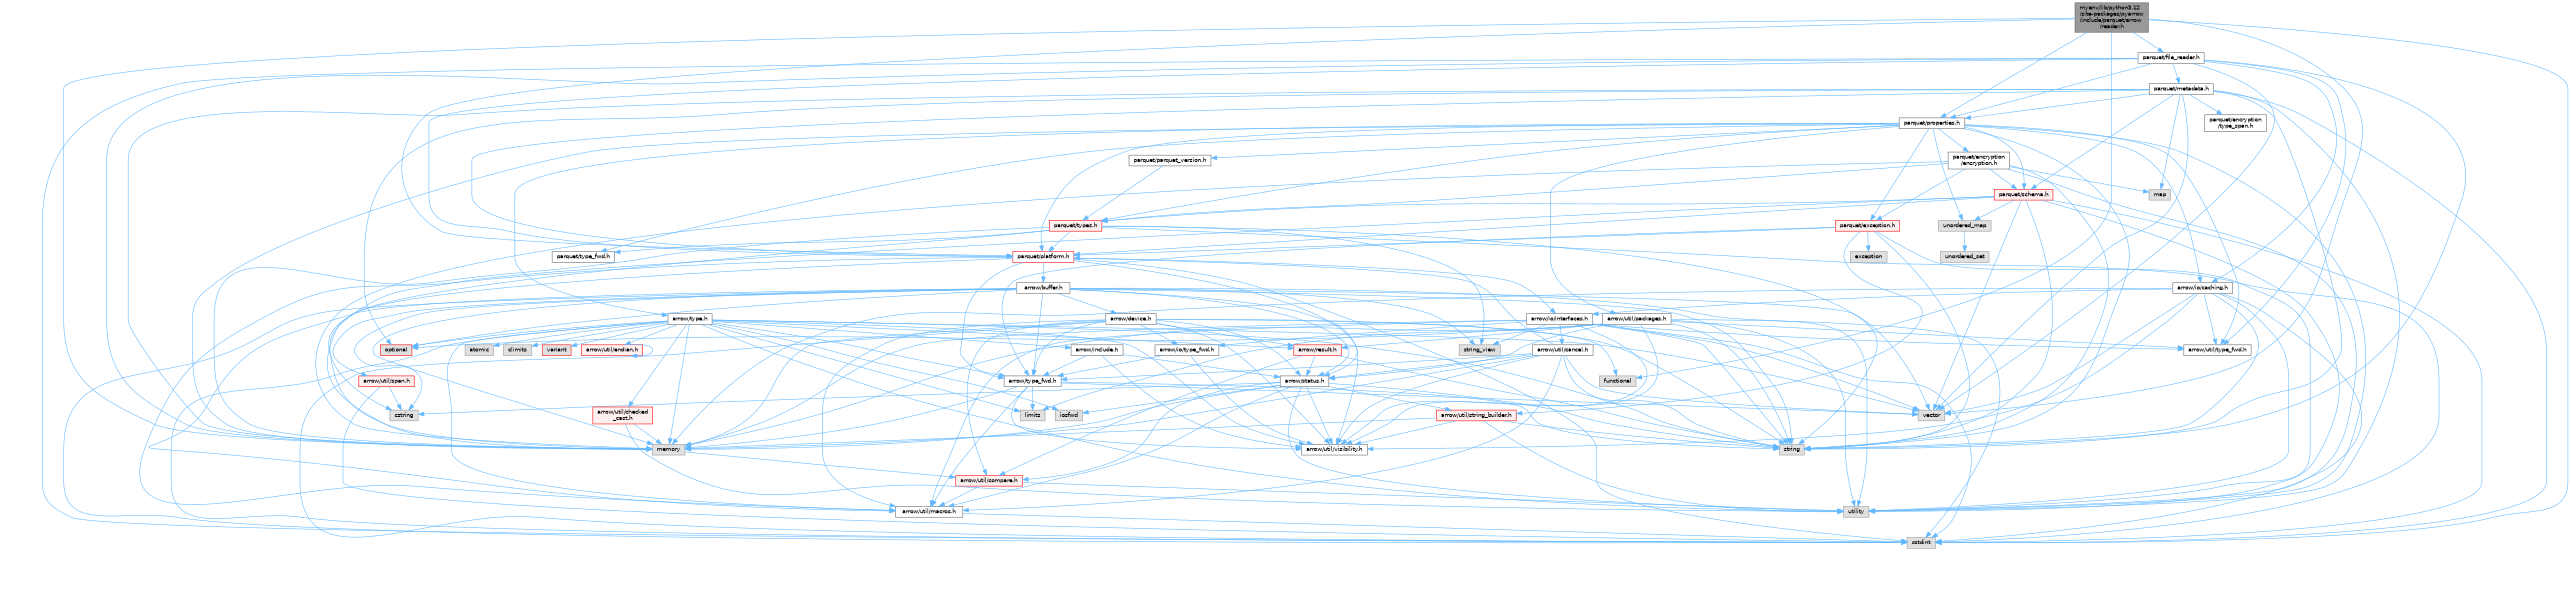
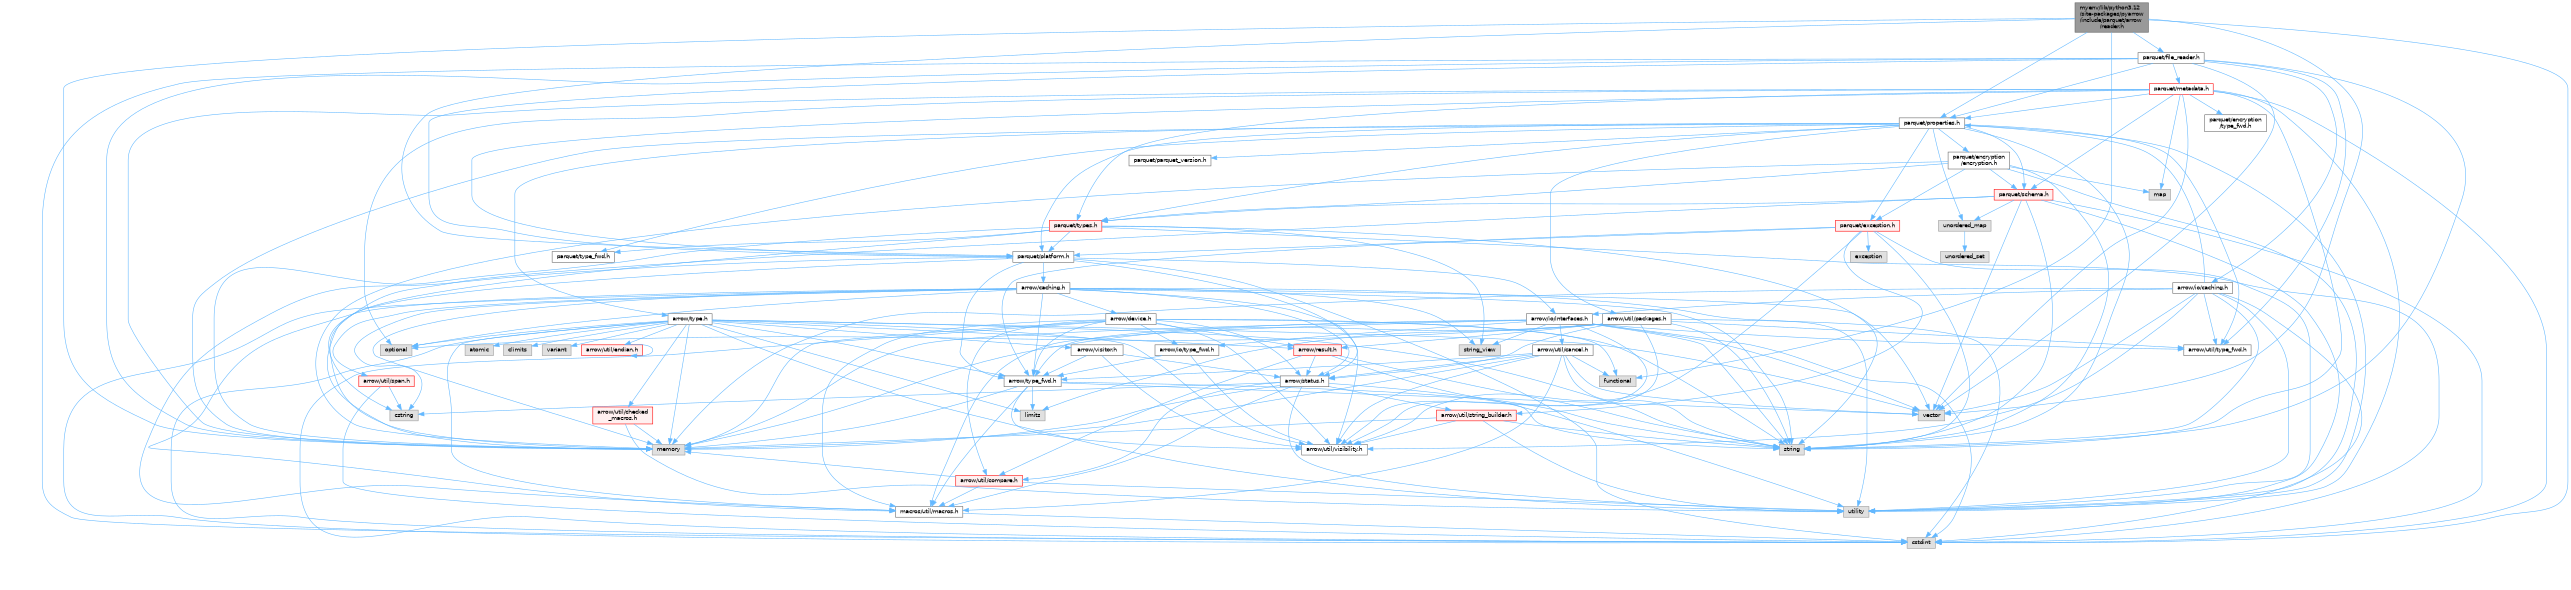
(2181, 89) -> (2181, 89)
(2236, 123) -> (2236, 123)
(2123, 147) -> (2133, 147)
(1127, 190) -> (1540, 105)
(1537, 226) -> none
(1043, 257) -> (1043, 257)
(1427, 275) -> (1588, 364)
(1043, 288) -> (1043, 288)
none -> (1276, 325)
(396, 350) -> (396, 350)
(557, 350) -> (557, 350)
(1097, 350) -> (1097, 350)
(1815, 360) -> (1586, 425)
(1318, 413) -> (1660, 387)
(623, 415) -> (623, 415)
(1069, 415) -> none
(817, 465) -> (830, 465)
(929, 512) -> (929, 512)
